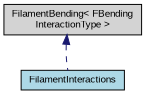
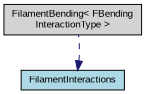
(66, 58) -> (79, 48)
